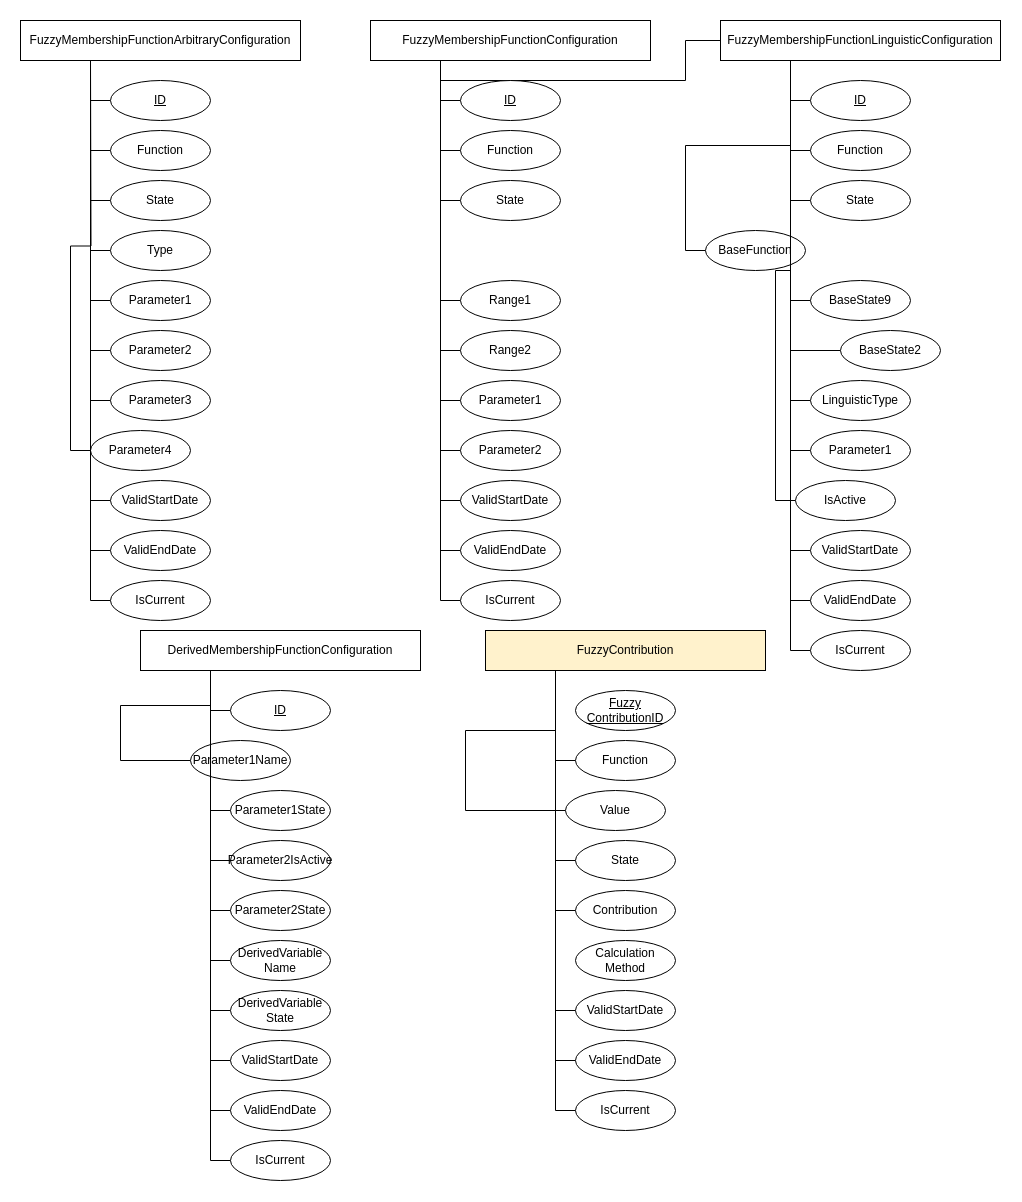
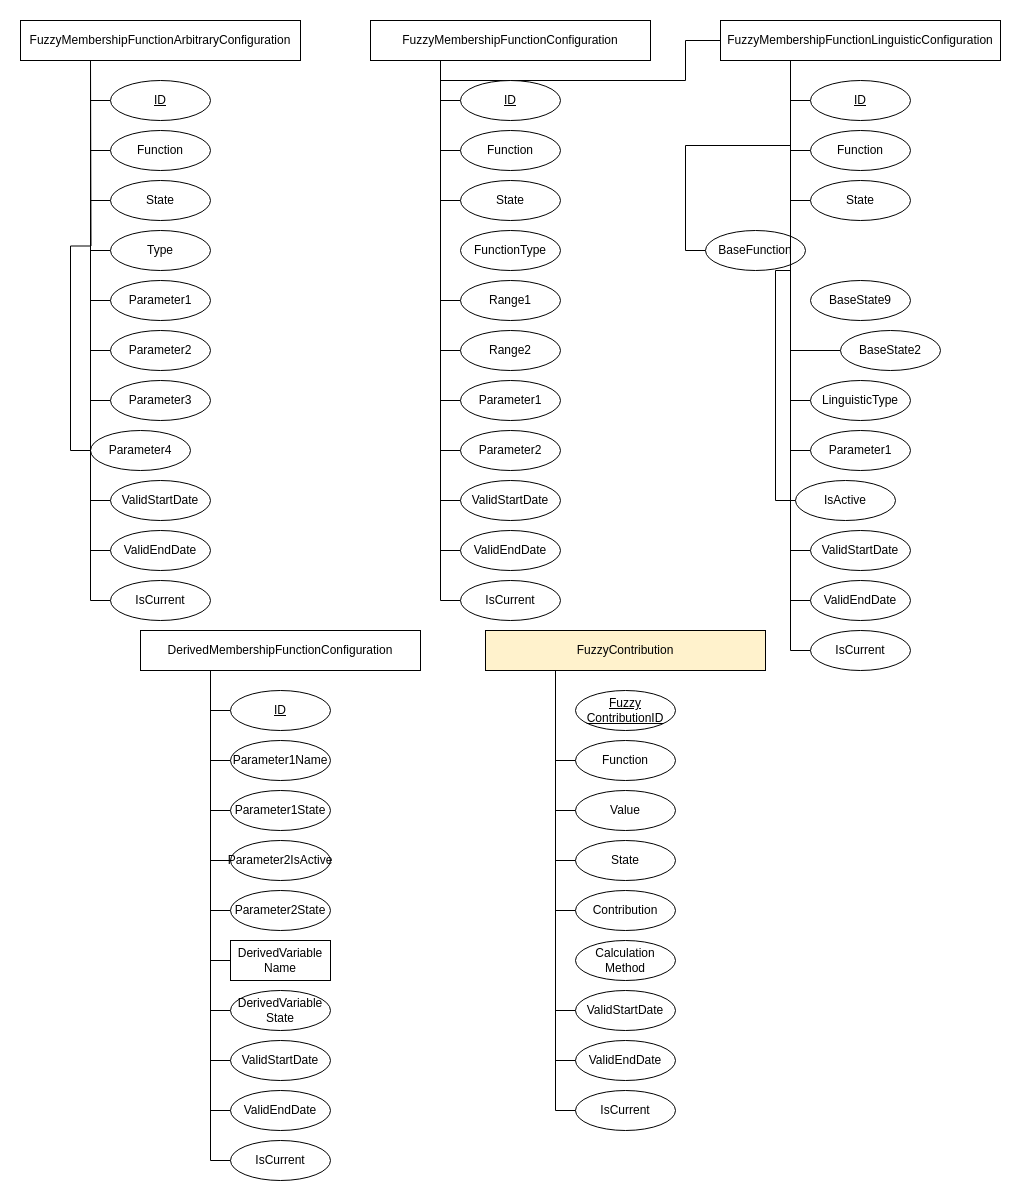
none -> (511, 251)
(802, 301) -> none
(241, 761) -> (281, 761)
(616, 811) -> (626, 811)
(281, 961) -> (281, 961)
